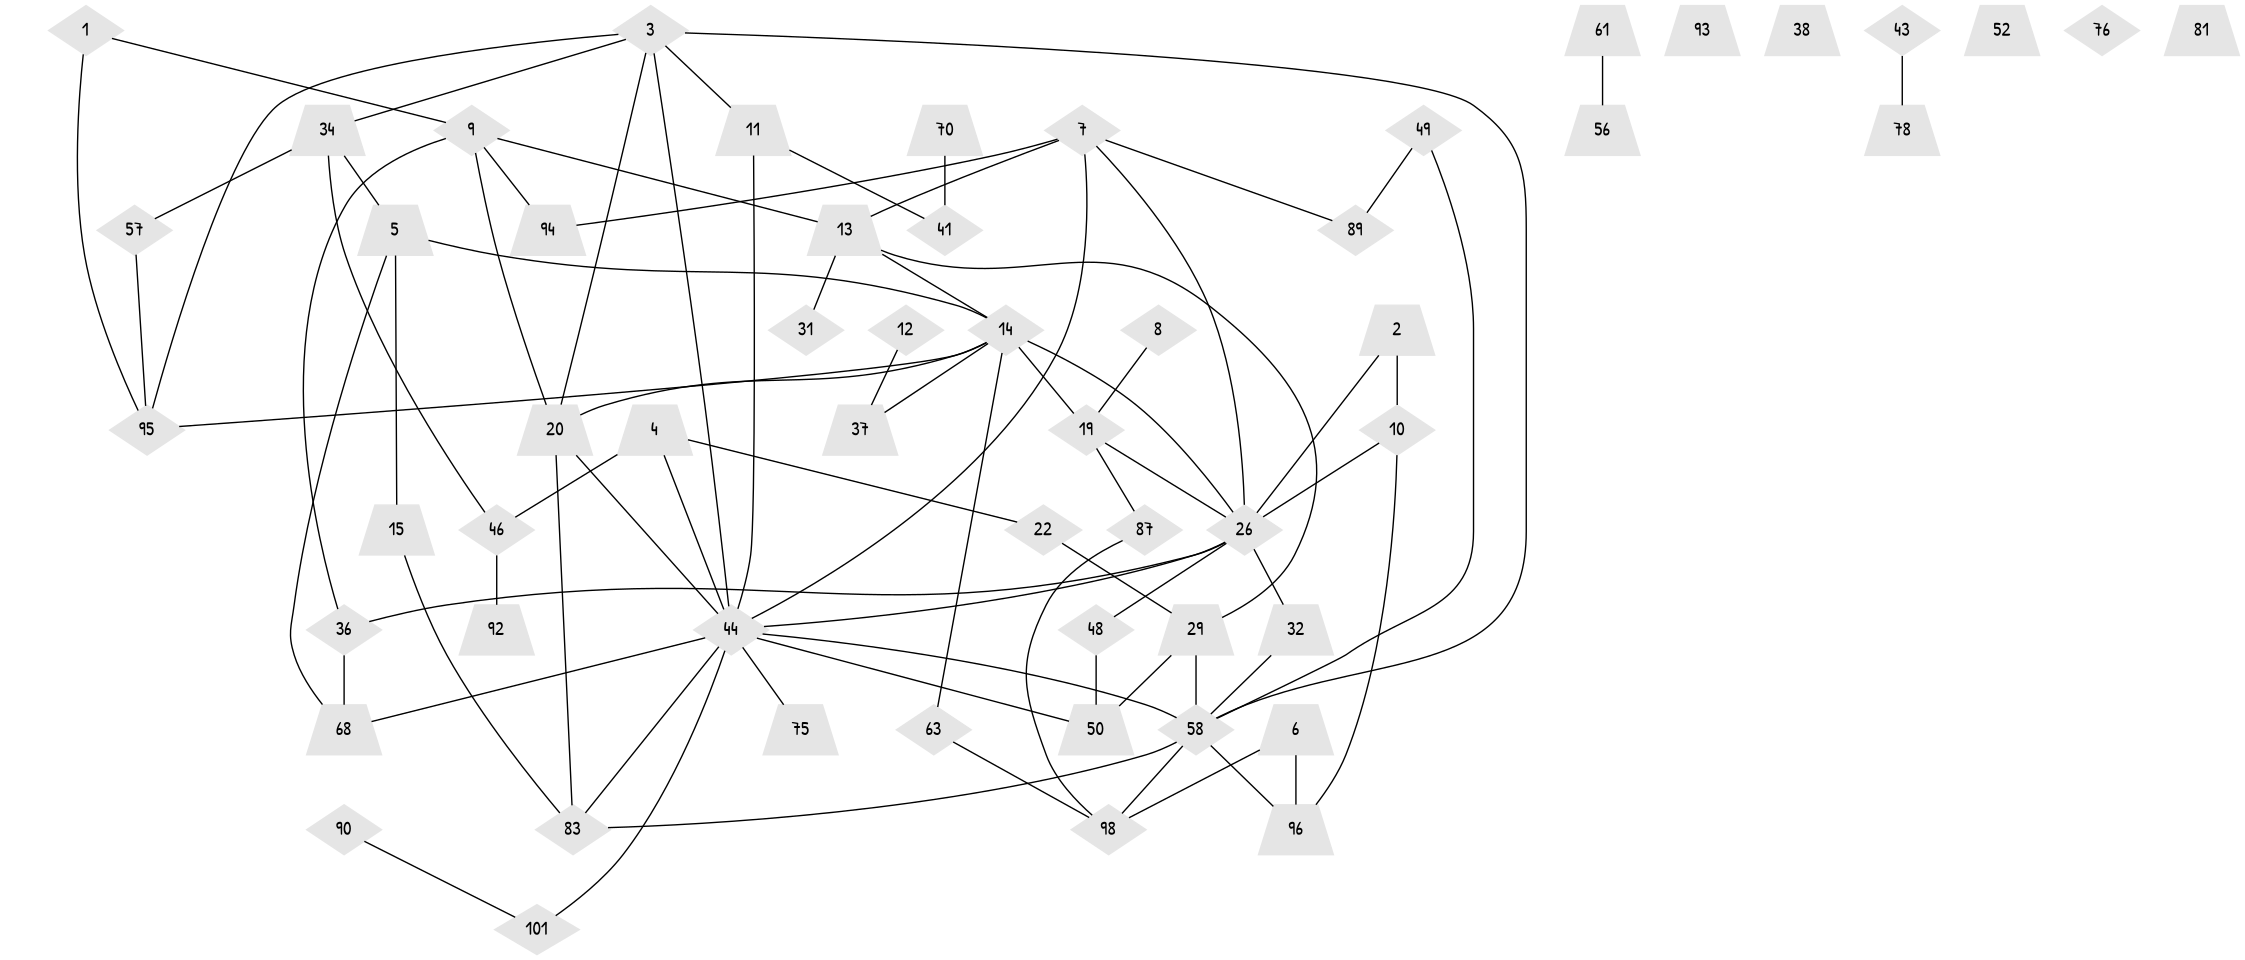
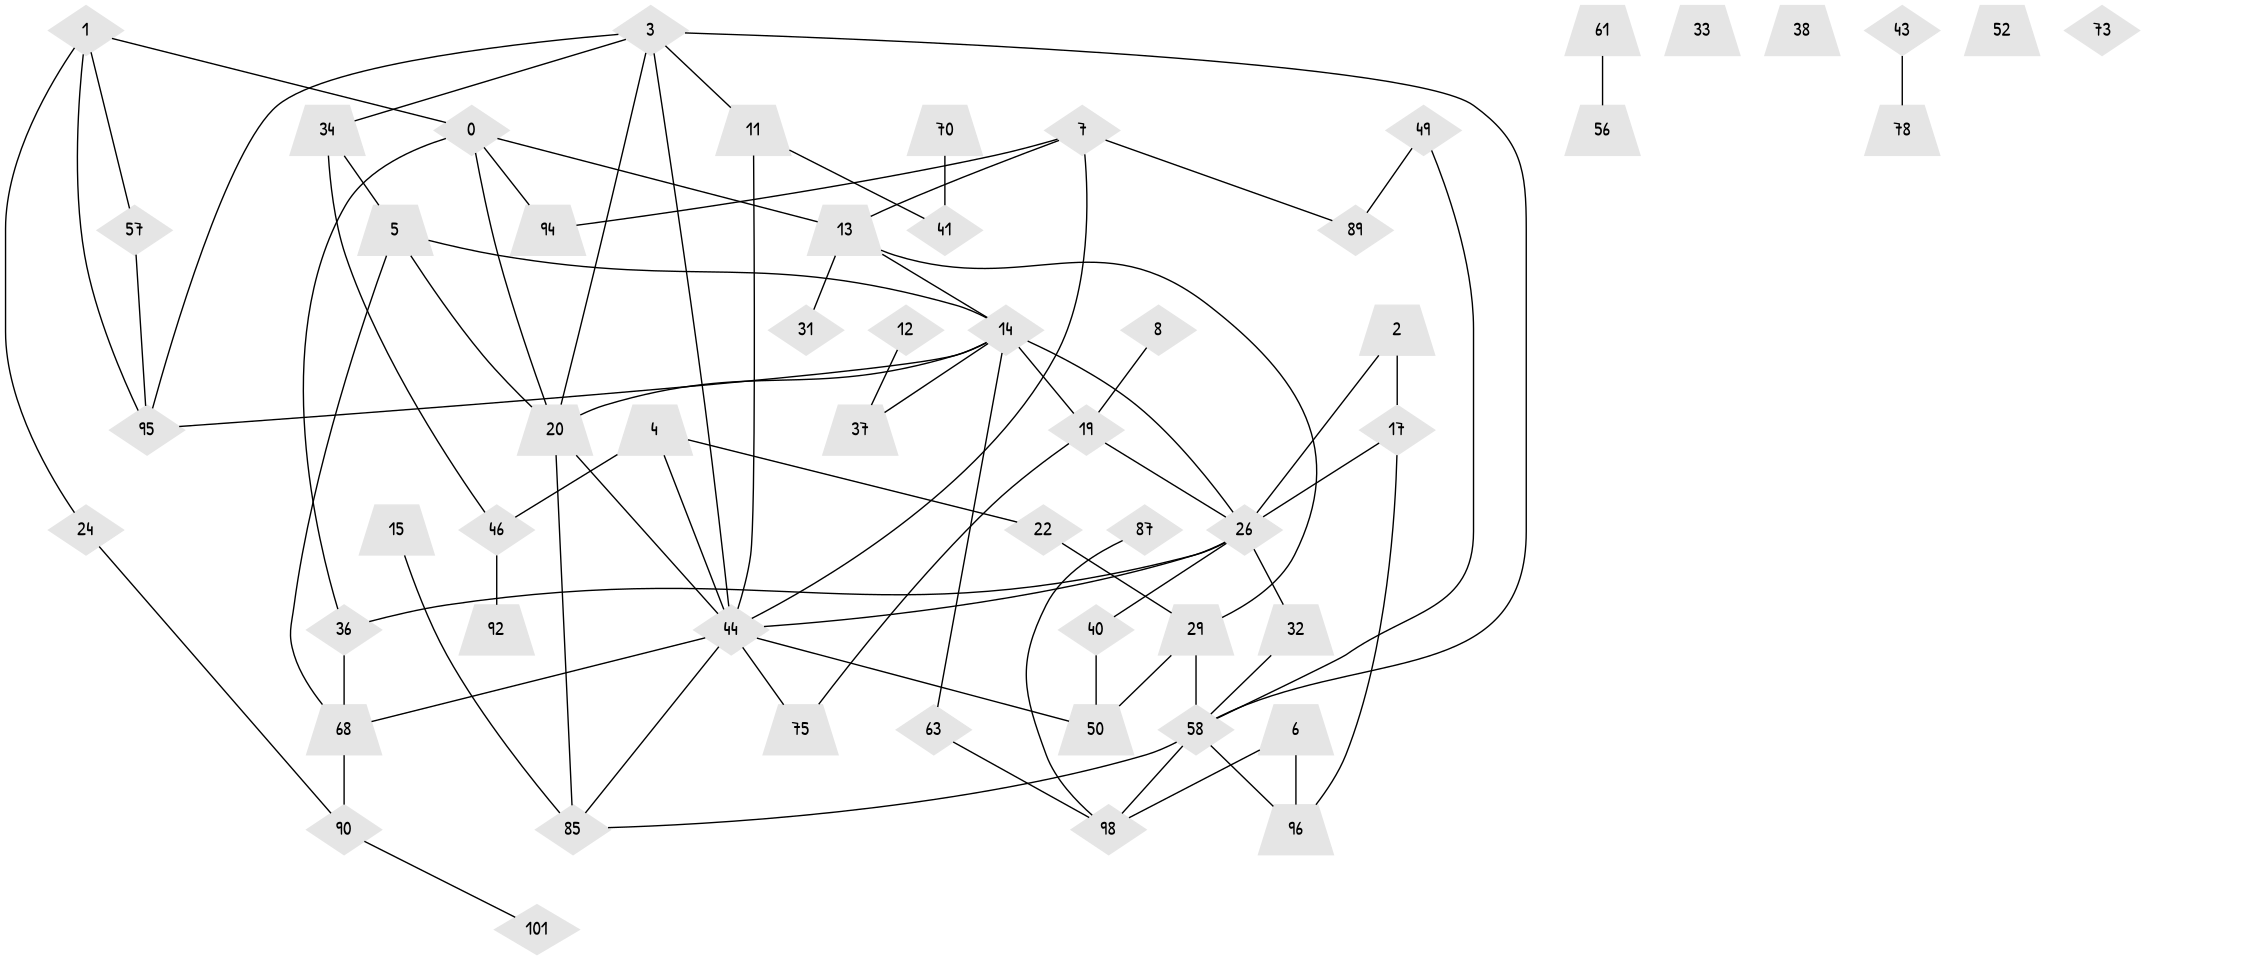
(1702, 31) -> (1702, 31)
(2102, 31) -> (2102, 31)
(2202, 31) -> none
(472, 130) -> (472, 130)
(216, 188) -> (110, 130)
(1202, 291) -> none
(396, 393) -> (467, 335)
(1397, 430) -> (1397, 430)
(1115, 480) -> (934, 565)
none -> (86, 530)
(1096, 630) -> (1096, 630)
(972, 663) -> none
none -> (344, 780)
(661, 797) -> none
(573, 830) -> (573, 830)
